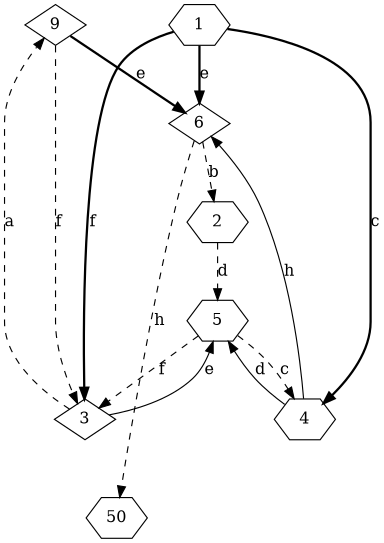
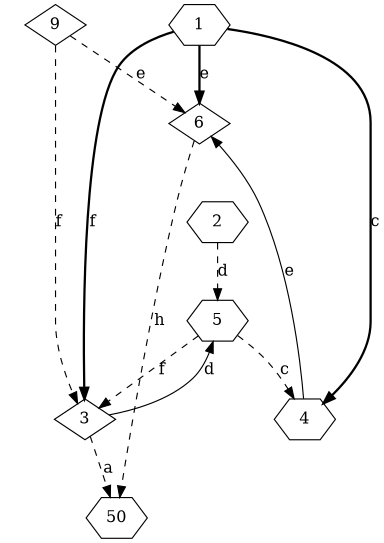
(125, 73) -> (125, 73)
(207, 166) -> none
(5, 237) -> (98, 461)
(290, 271) -> (290, 271)
(210, 370) -> (210, 370)
(257, 380) -> none
